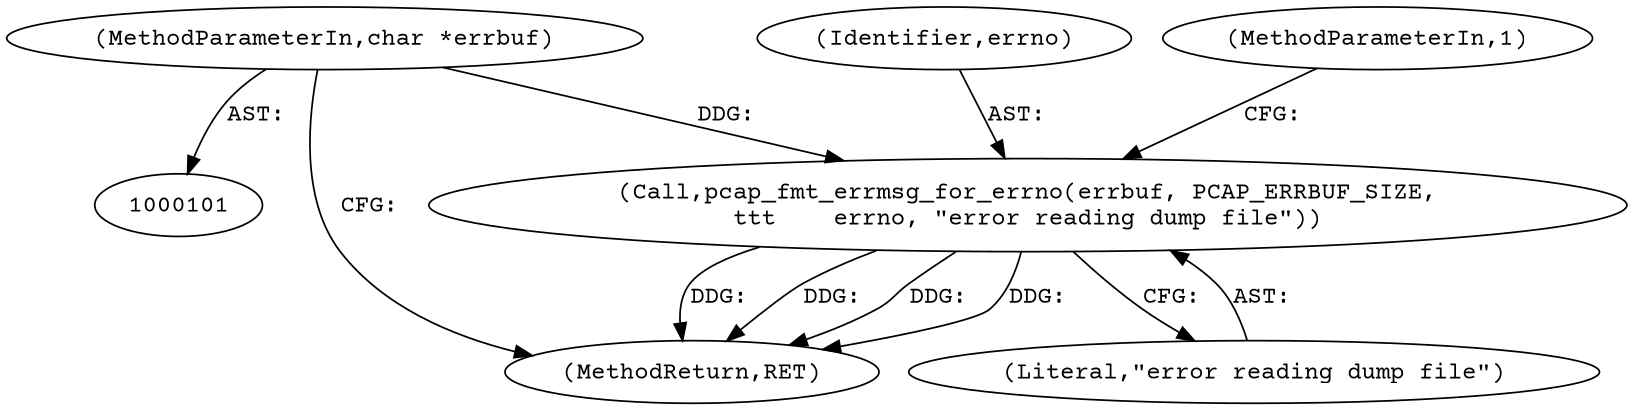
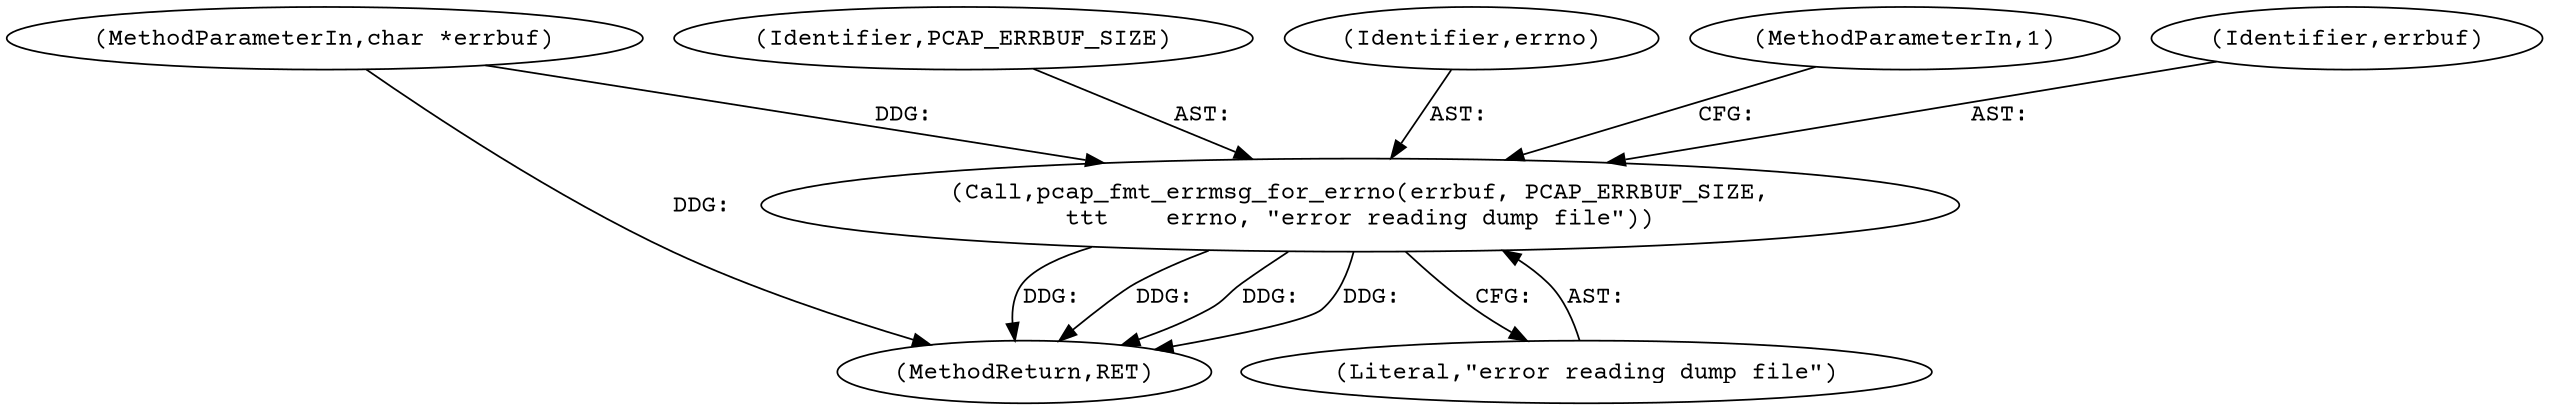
none -> (963, 38)
none -> (2347, 38)
(179, 205) -> none
(377, 205) -> (709, 205)
